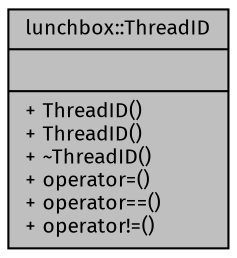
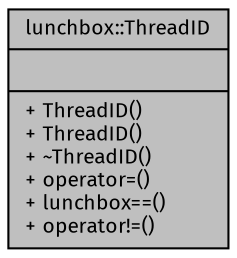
(93, 203) -> (95, 203)
